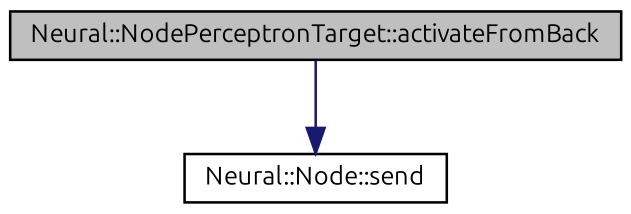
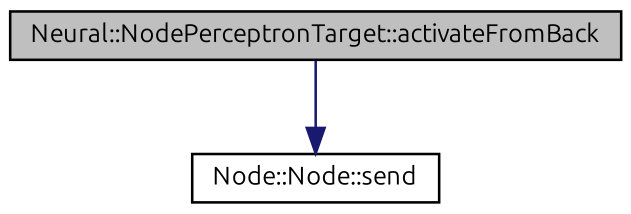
(316, 178) -> (316, 178)
